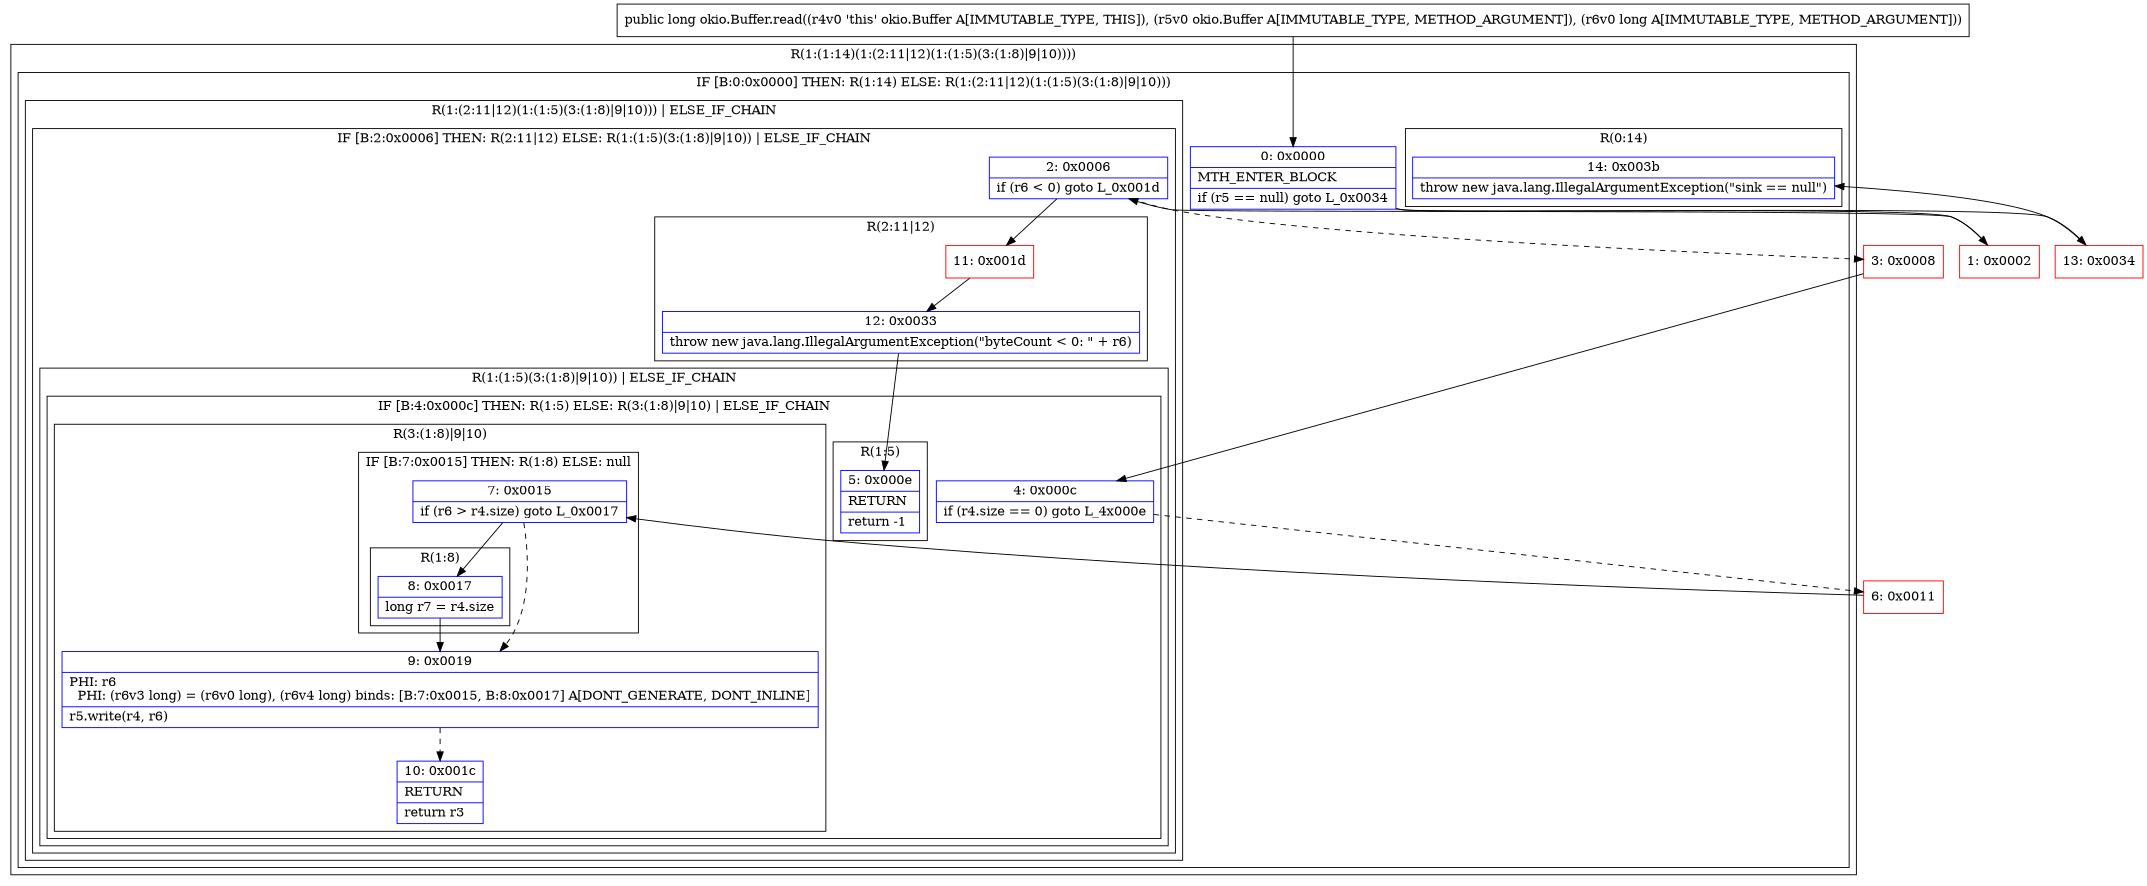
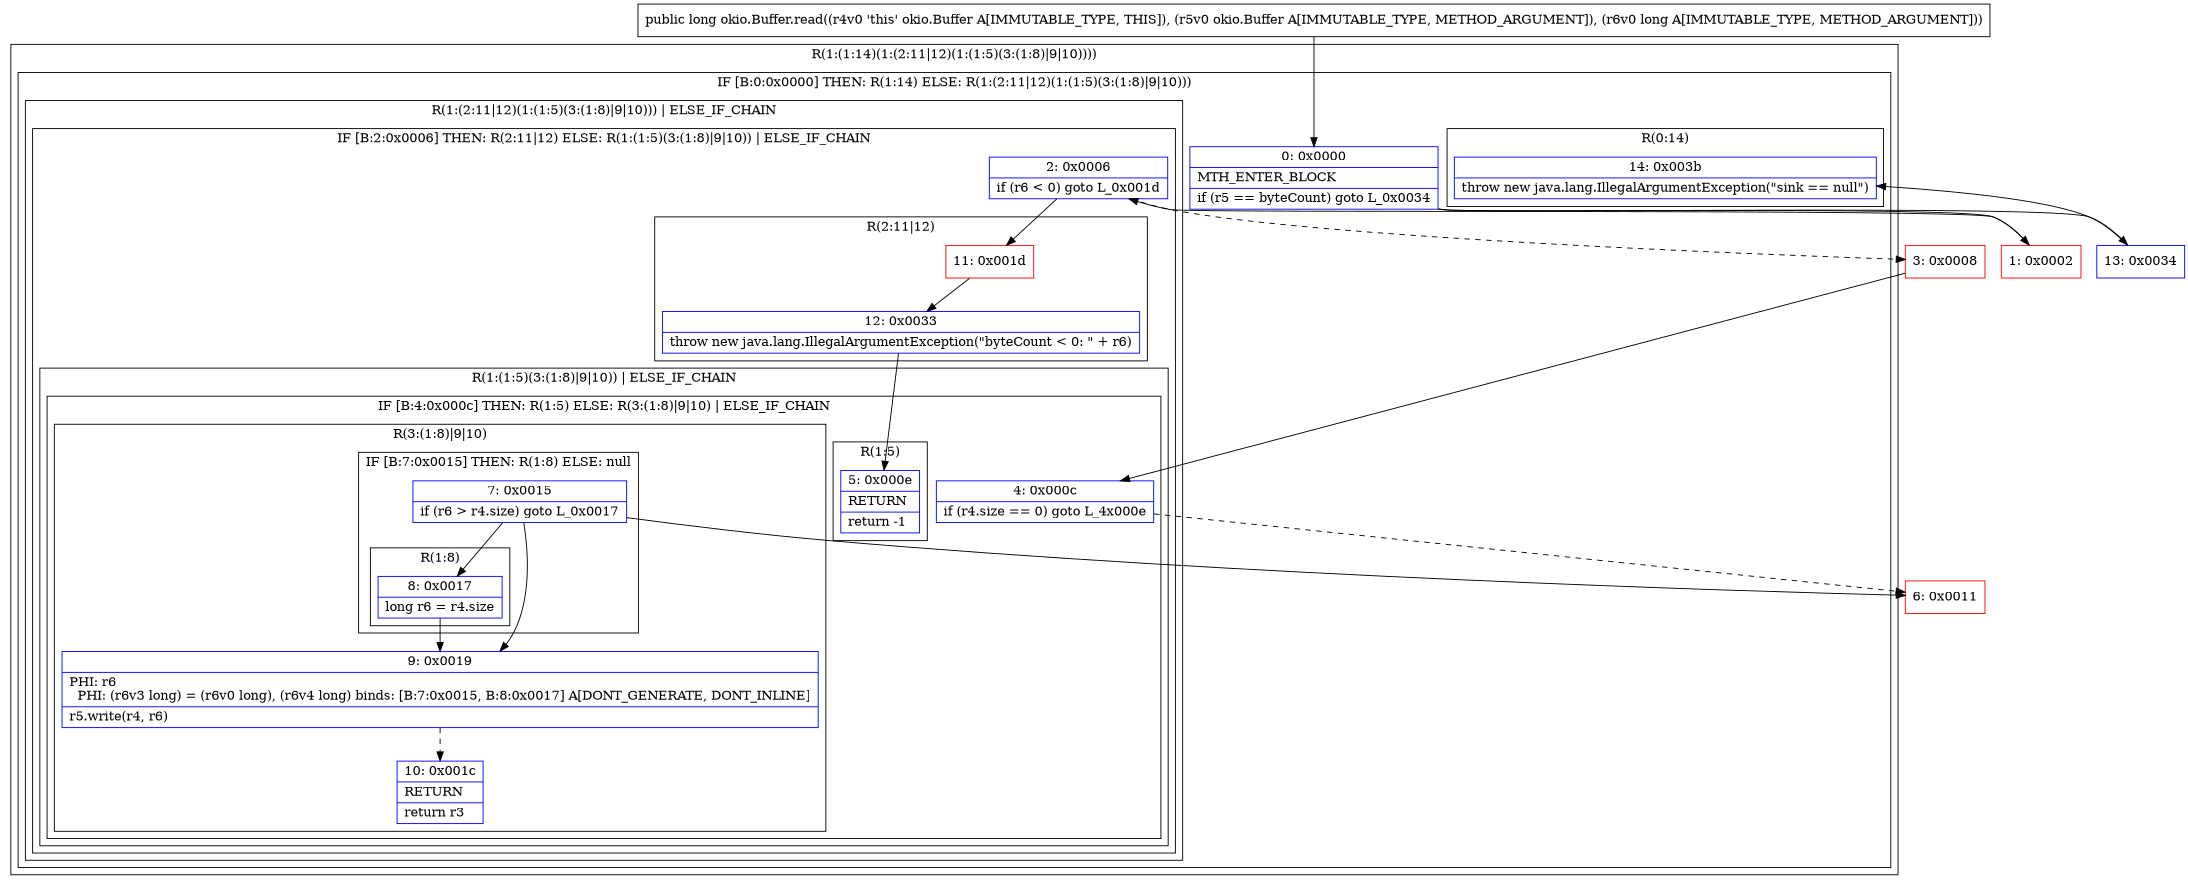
(1293, 198) -> (1314, 198)
(2099, 262) -> (2141, 262)
(1249, 570) -> (1261, 570)
(526, 585) -> (526, 585)
(440, 607) -> (440, 607)
